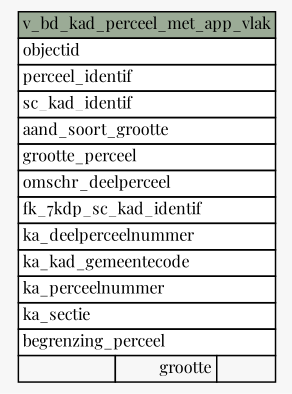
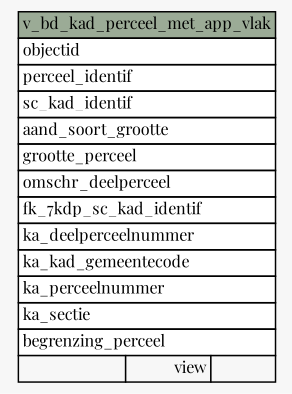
(186, 368) -> (190, 368)
